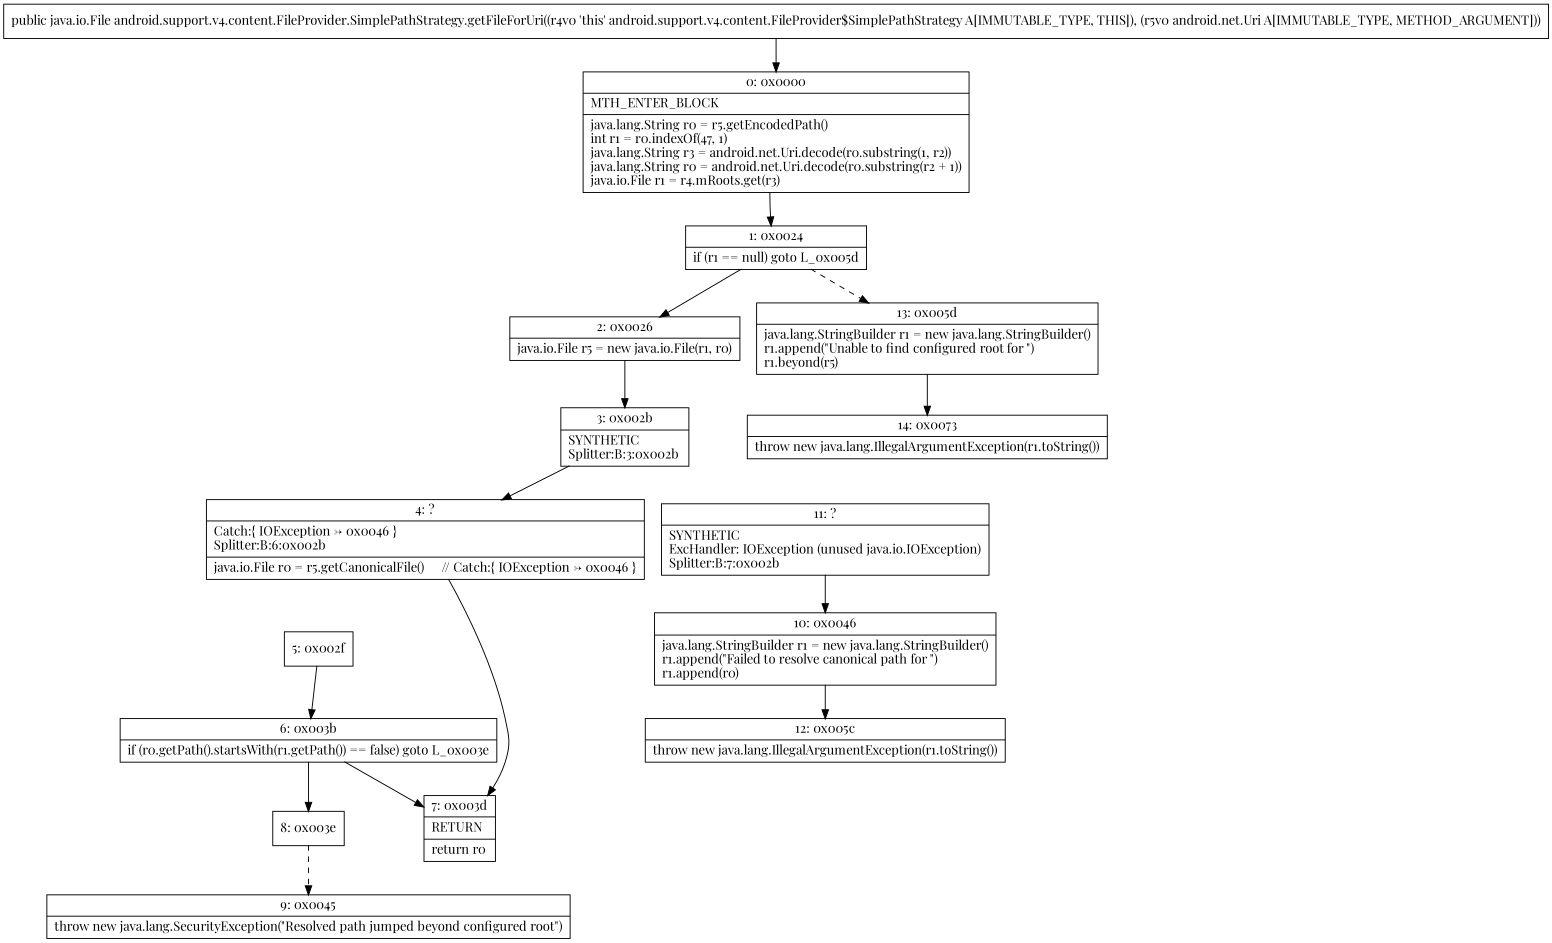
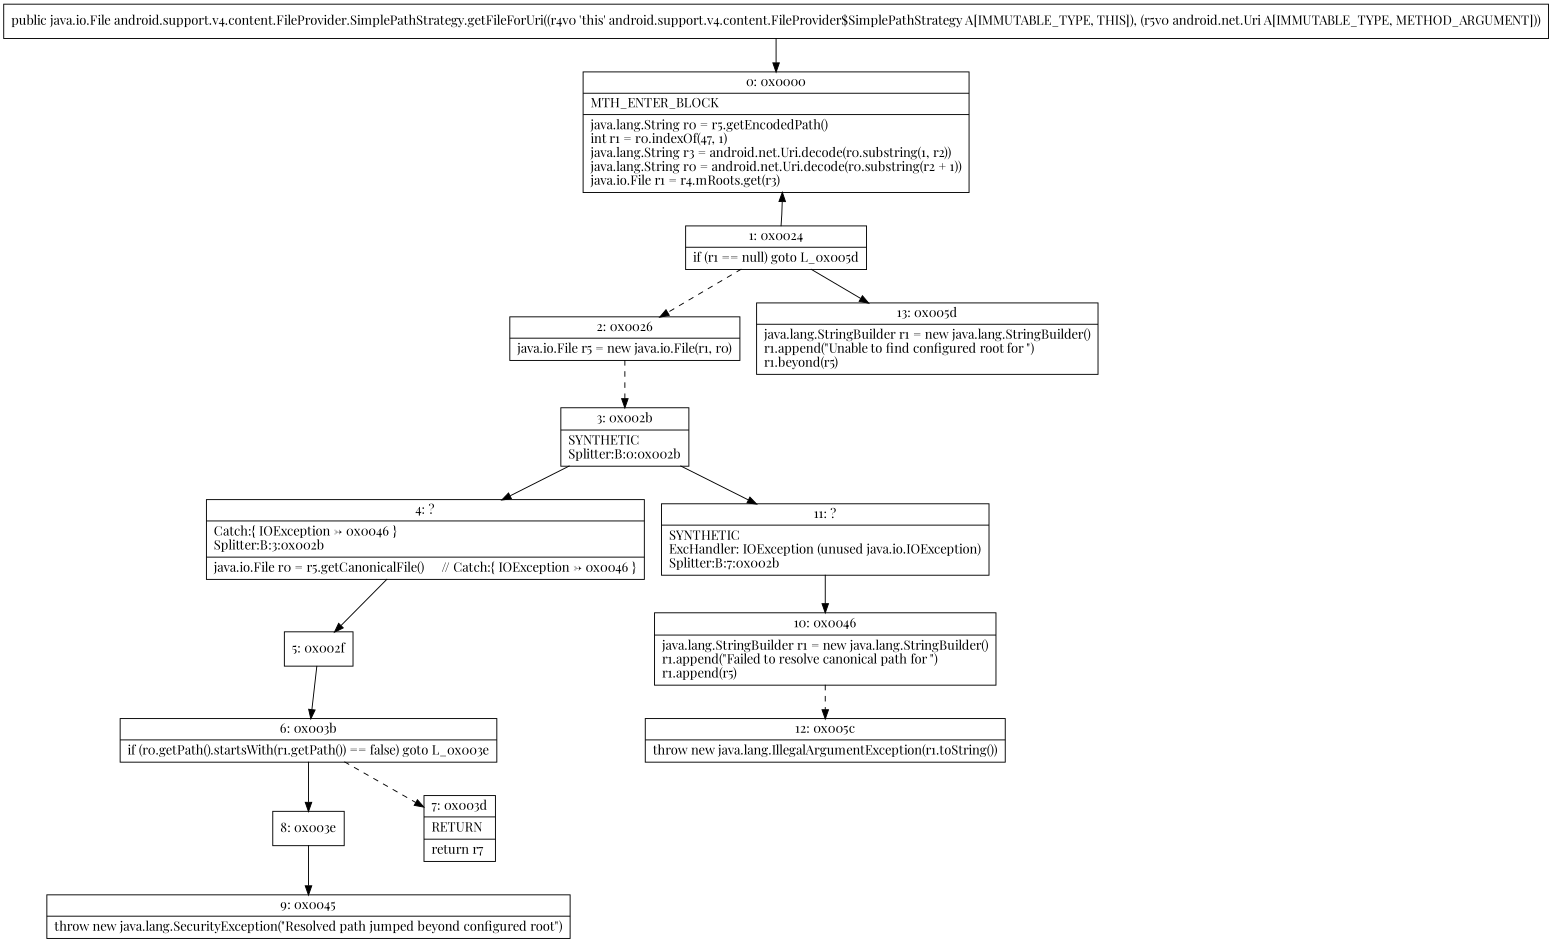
(770, 205) -> (782, 214)
(836, 284) -> (836, 284)
(705, 291) -> (705, 291)
(625, 379) -> (625, 379)
(927, 437) -> none
(624, 455) -> (625, 455)
none -> (714, 483)
(270, 546) -> (270, 546)
(700, 674) -> (700, 674)
(495, 681) -> (364, 602)
(825, 697) -> (825, 697)
(380, 782) -> (380, 782)
(459, 850) -> (458, 850)
(308, 865) -> (308, 865)
